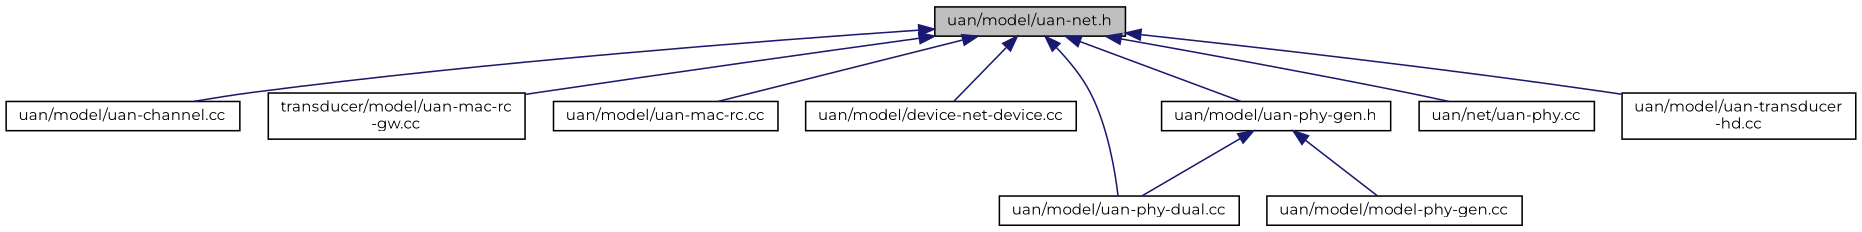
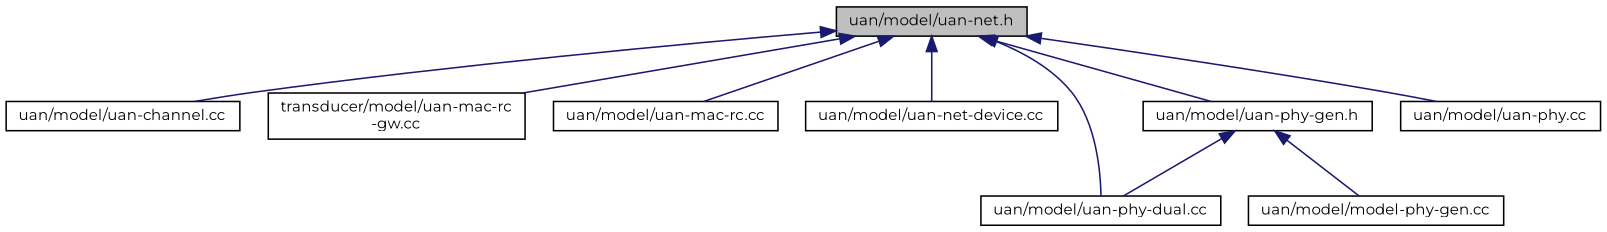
(941, 116) -> (932, 116)
(1507, 116) -> (1501, 116)
(1739, 116) -> none
